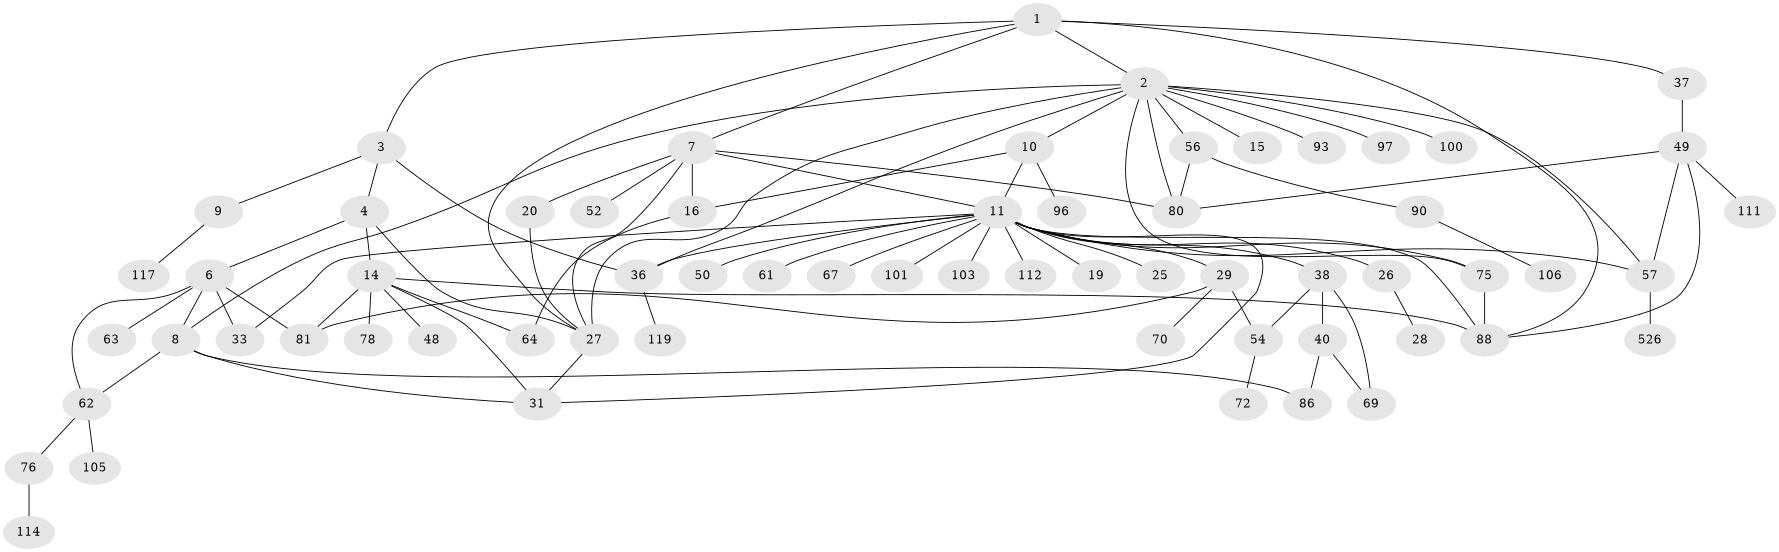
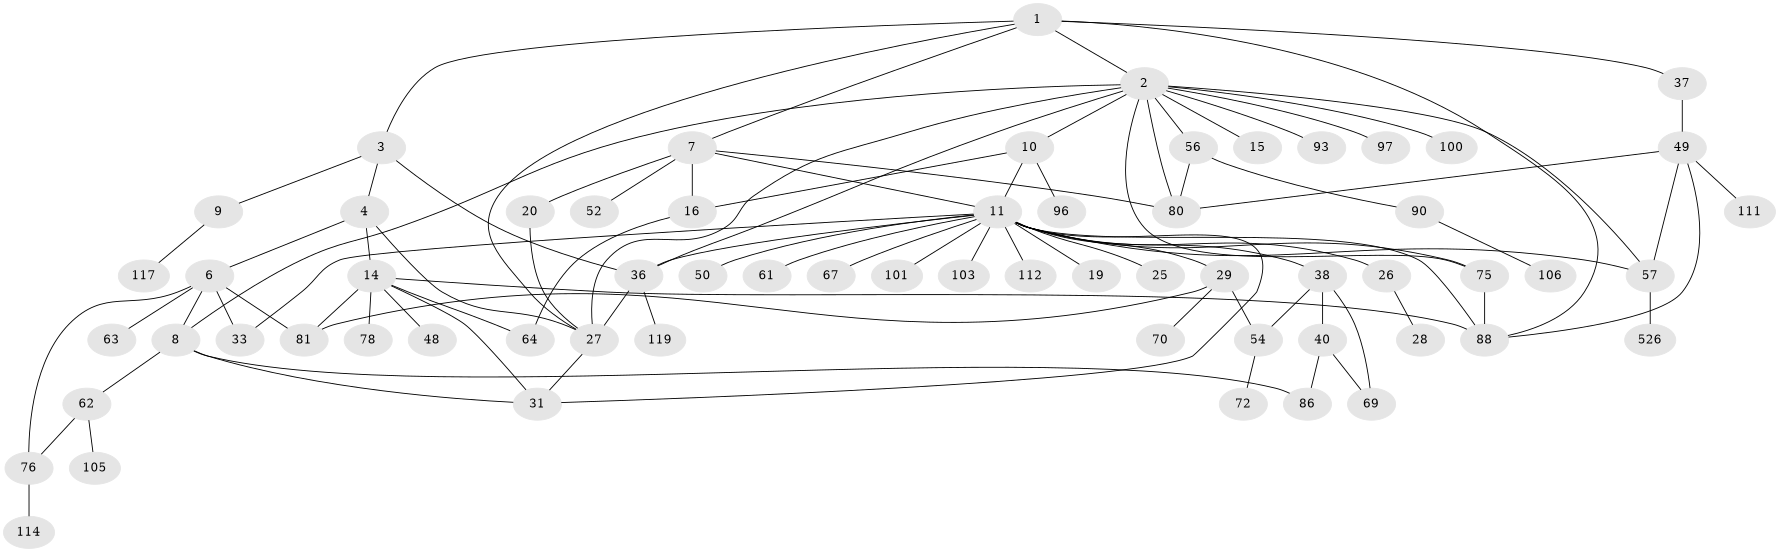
(631, 224) -> (617, 308)
(100, 306) -> (67, 327)
